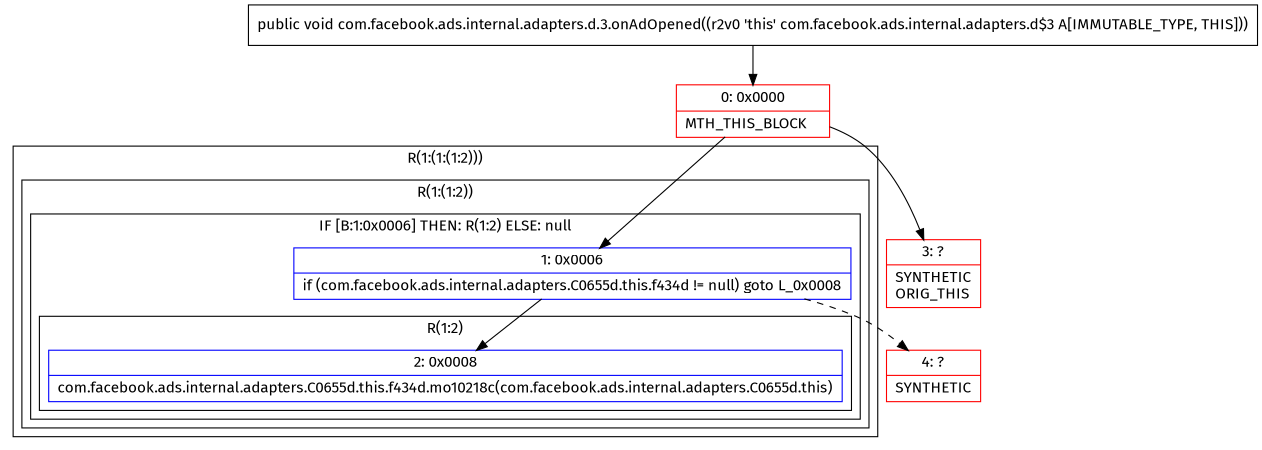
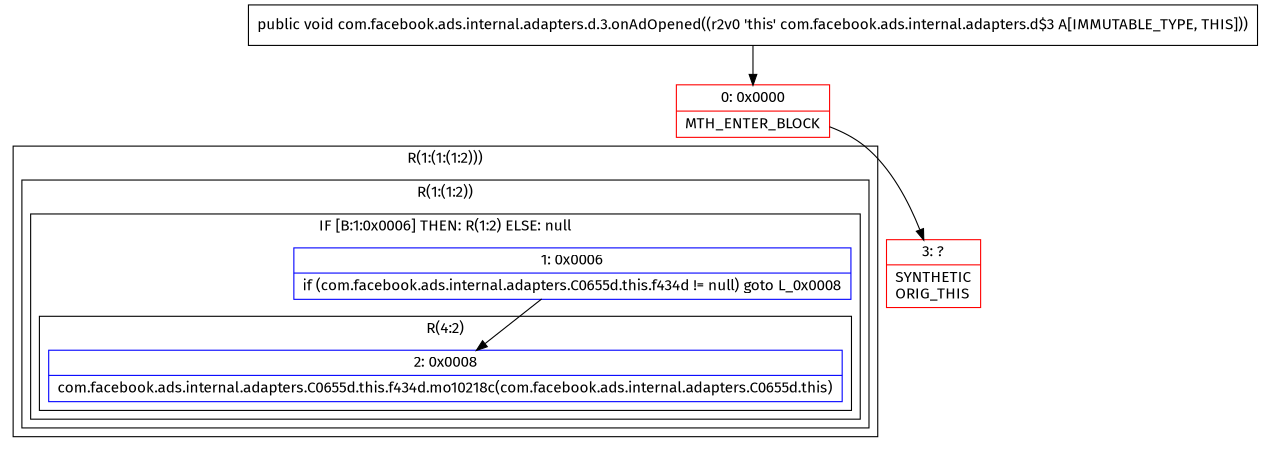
(746, 124) -> (753, 124)
(667, 189) -> none
(445, 329) -> (445, 329)
(934, 376) -> none
